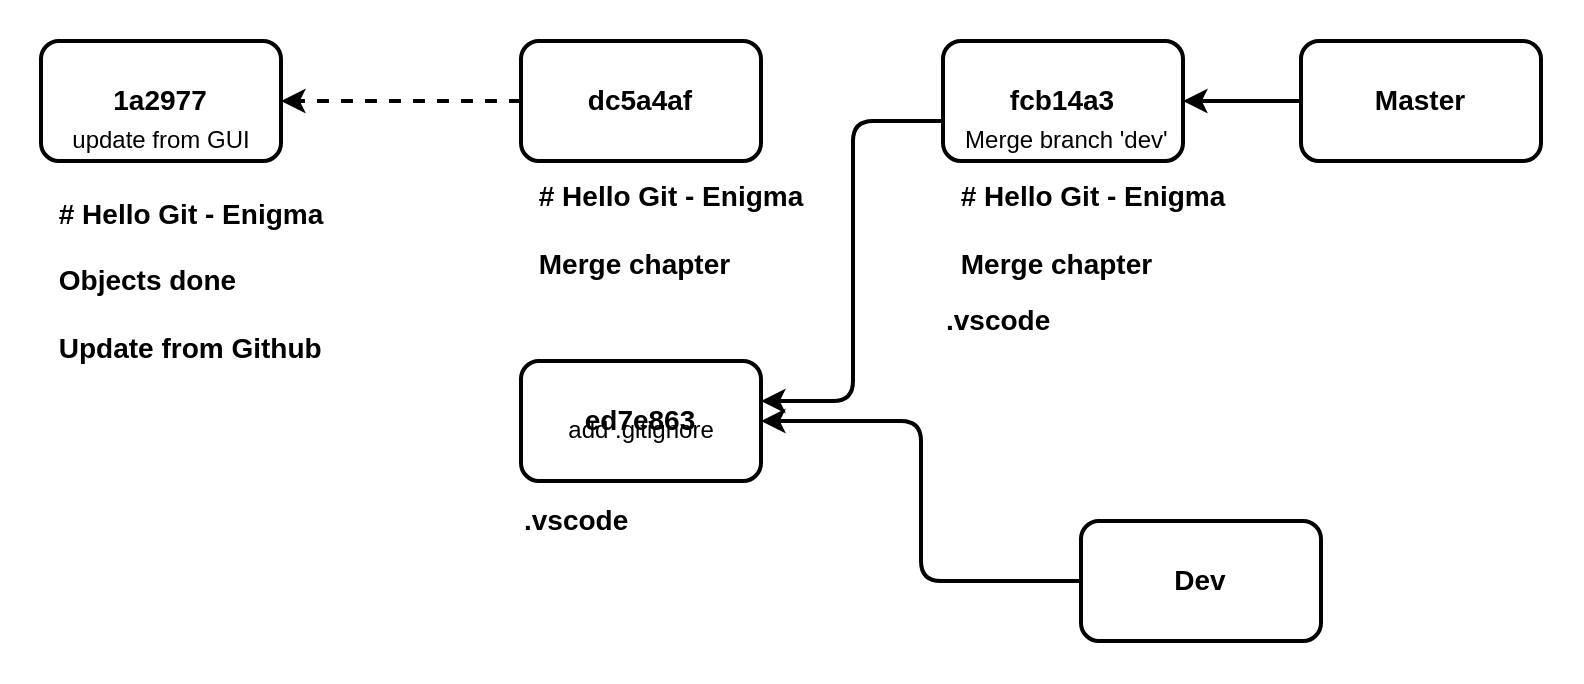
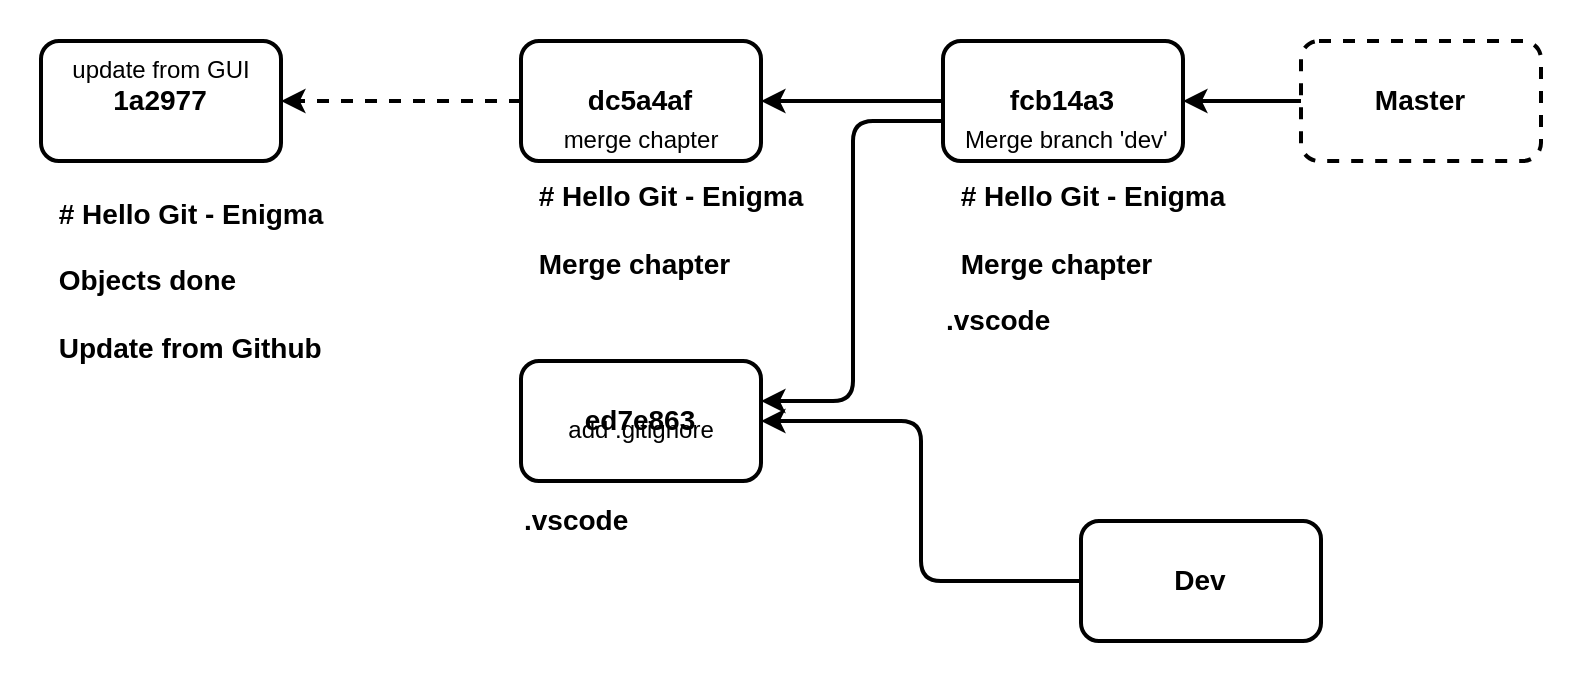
none -> (860, 101)
(1421, 101) -> (1421, 101)
(161, 141) -> (161, 71)
none -> (641, 141)
